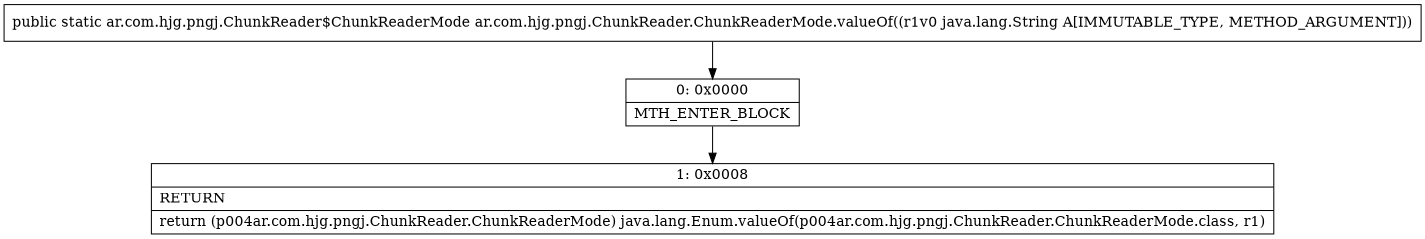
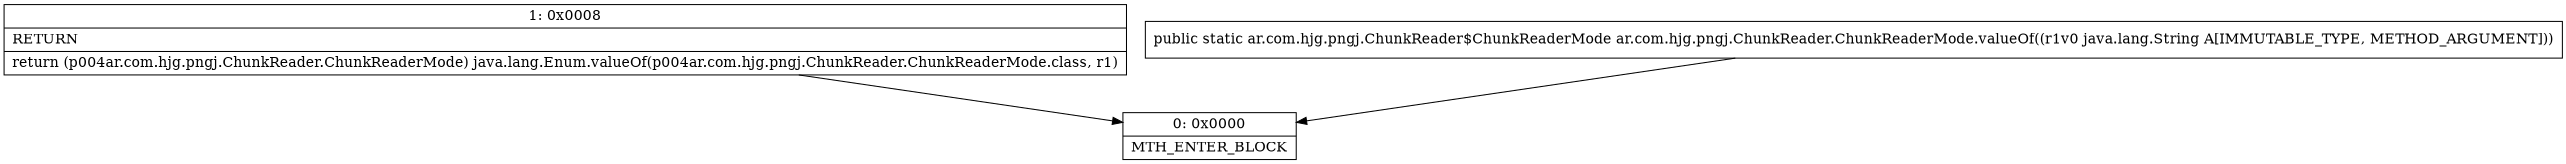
(713, 140) -> (956, 98)
